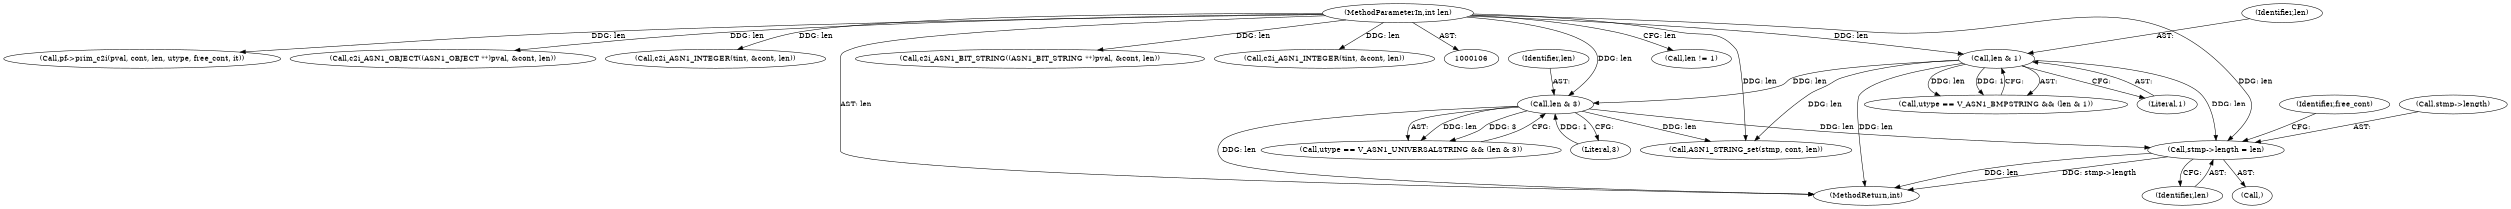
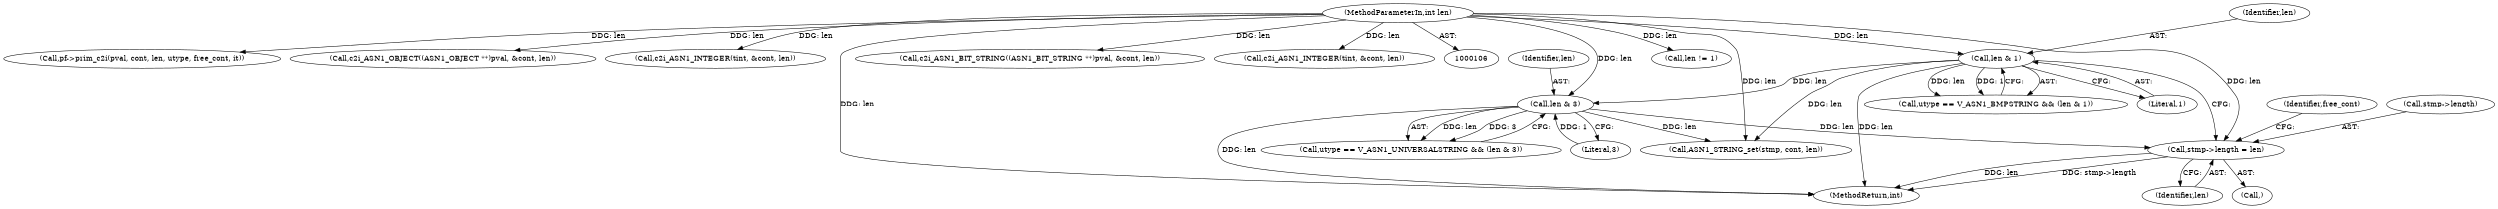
(1660, 36) -> (1660, 36)
(856, 104) -> (858, 104)
(2229, 104) -> (2223, 104)
